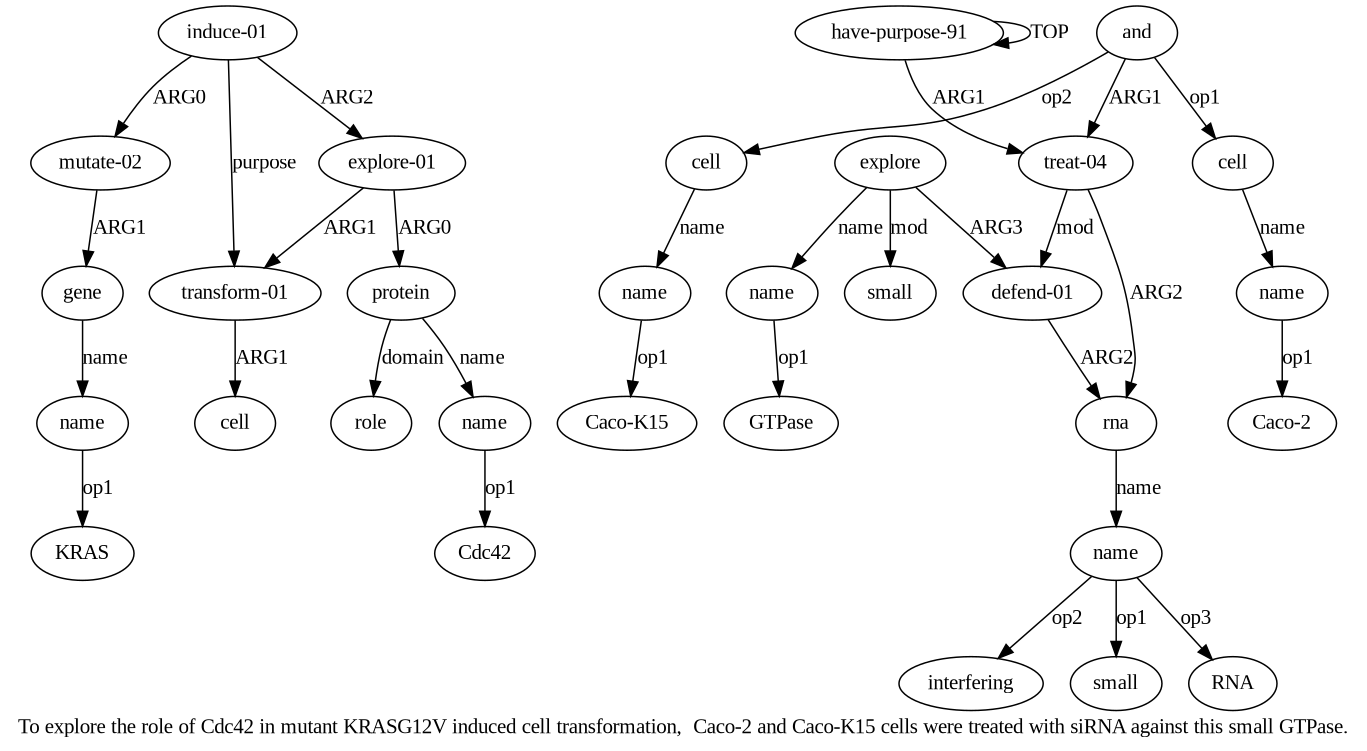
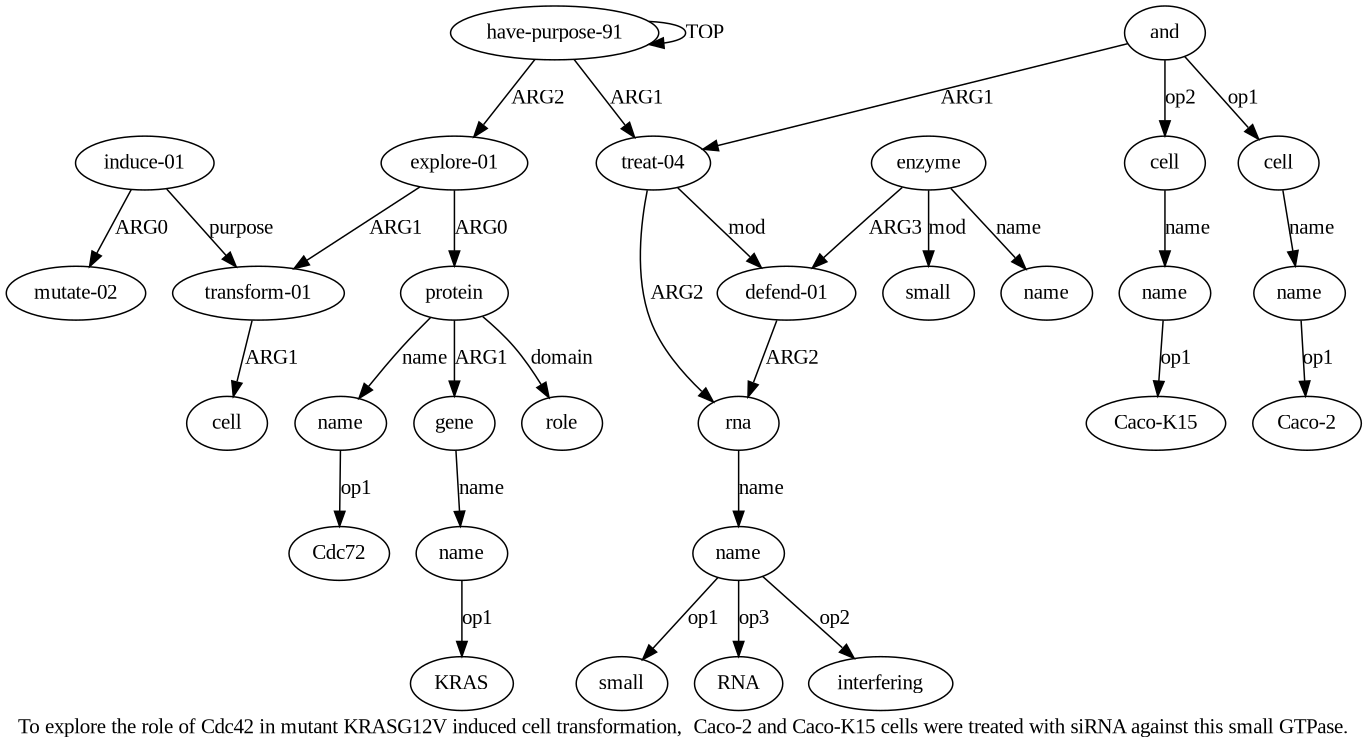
(304, 93) -> (509, 92)
(890, 163) -> (929, 163)
(93, 221) -> (454, 351)
(781, 423) -> none
(485, 553) -> (339, 553)
